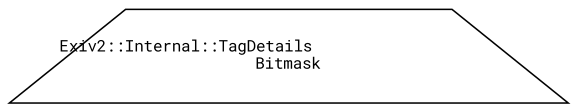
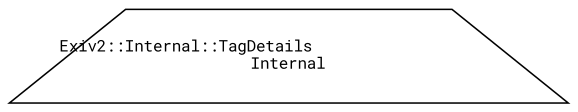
(289, 56) -> (289, 56)
